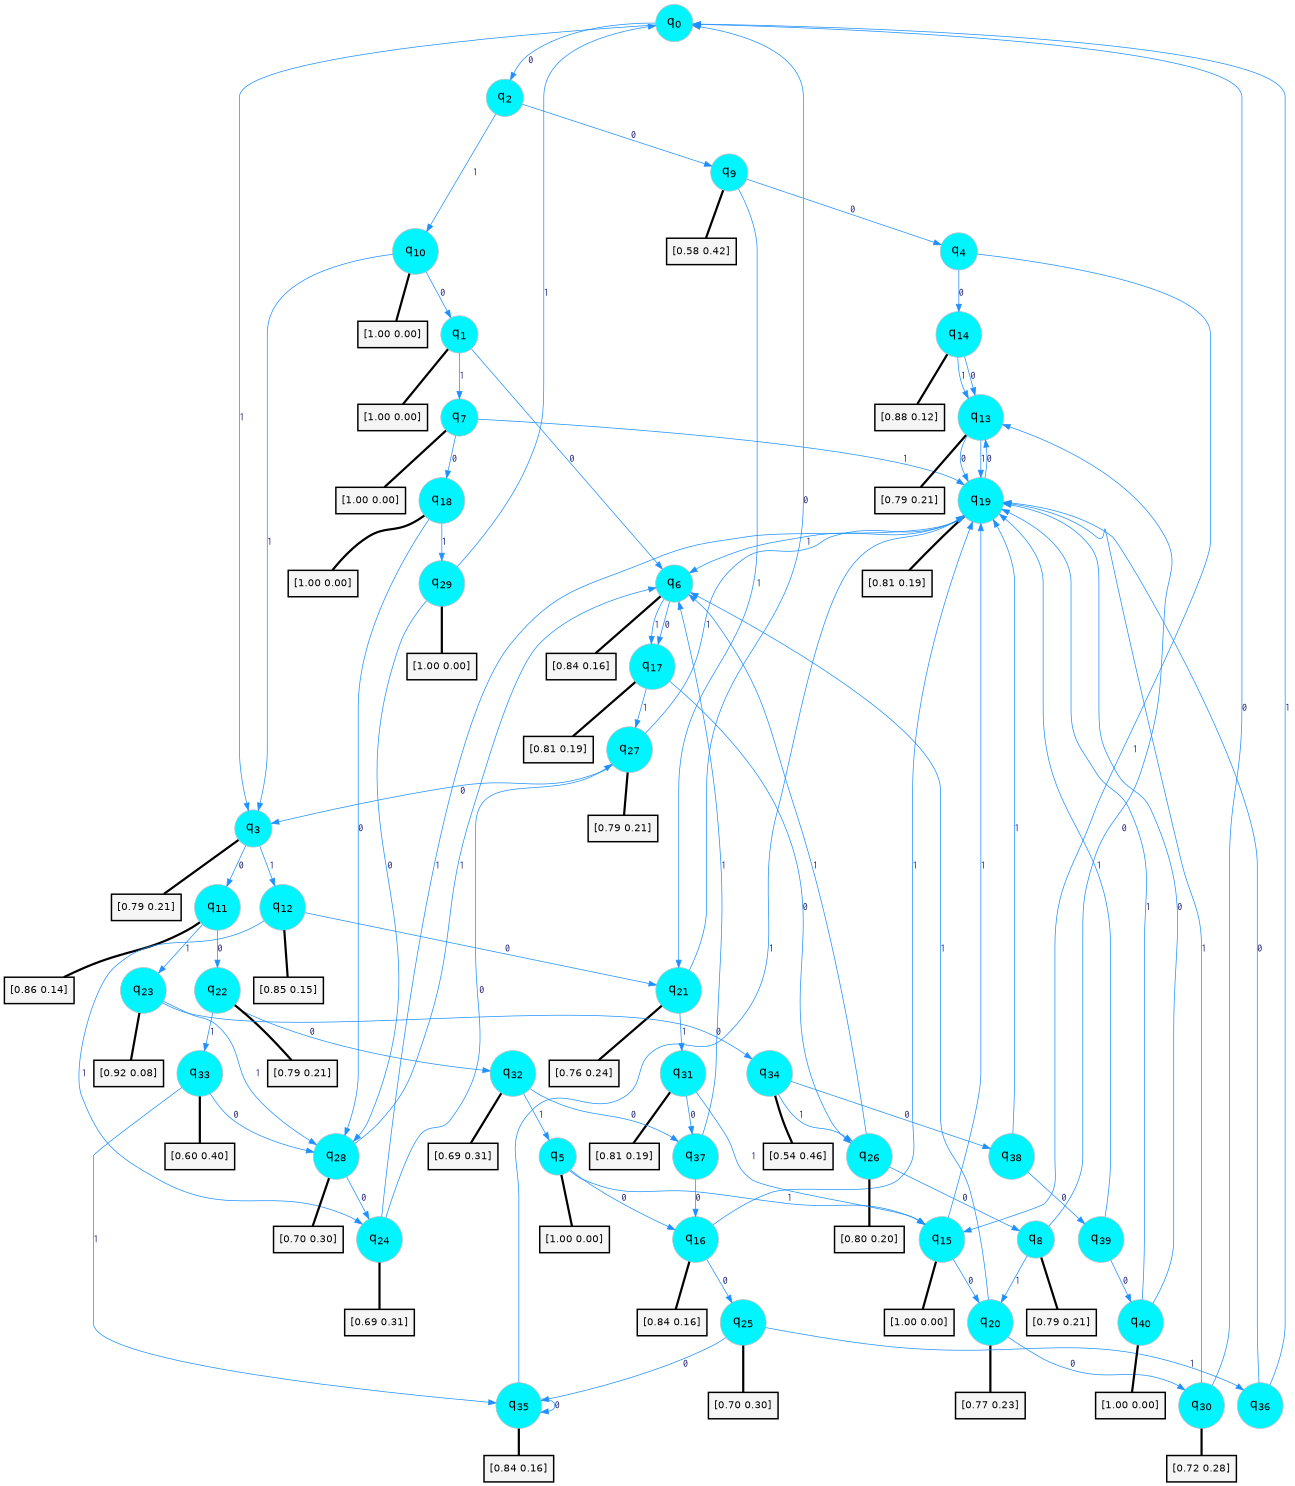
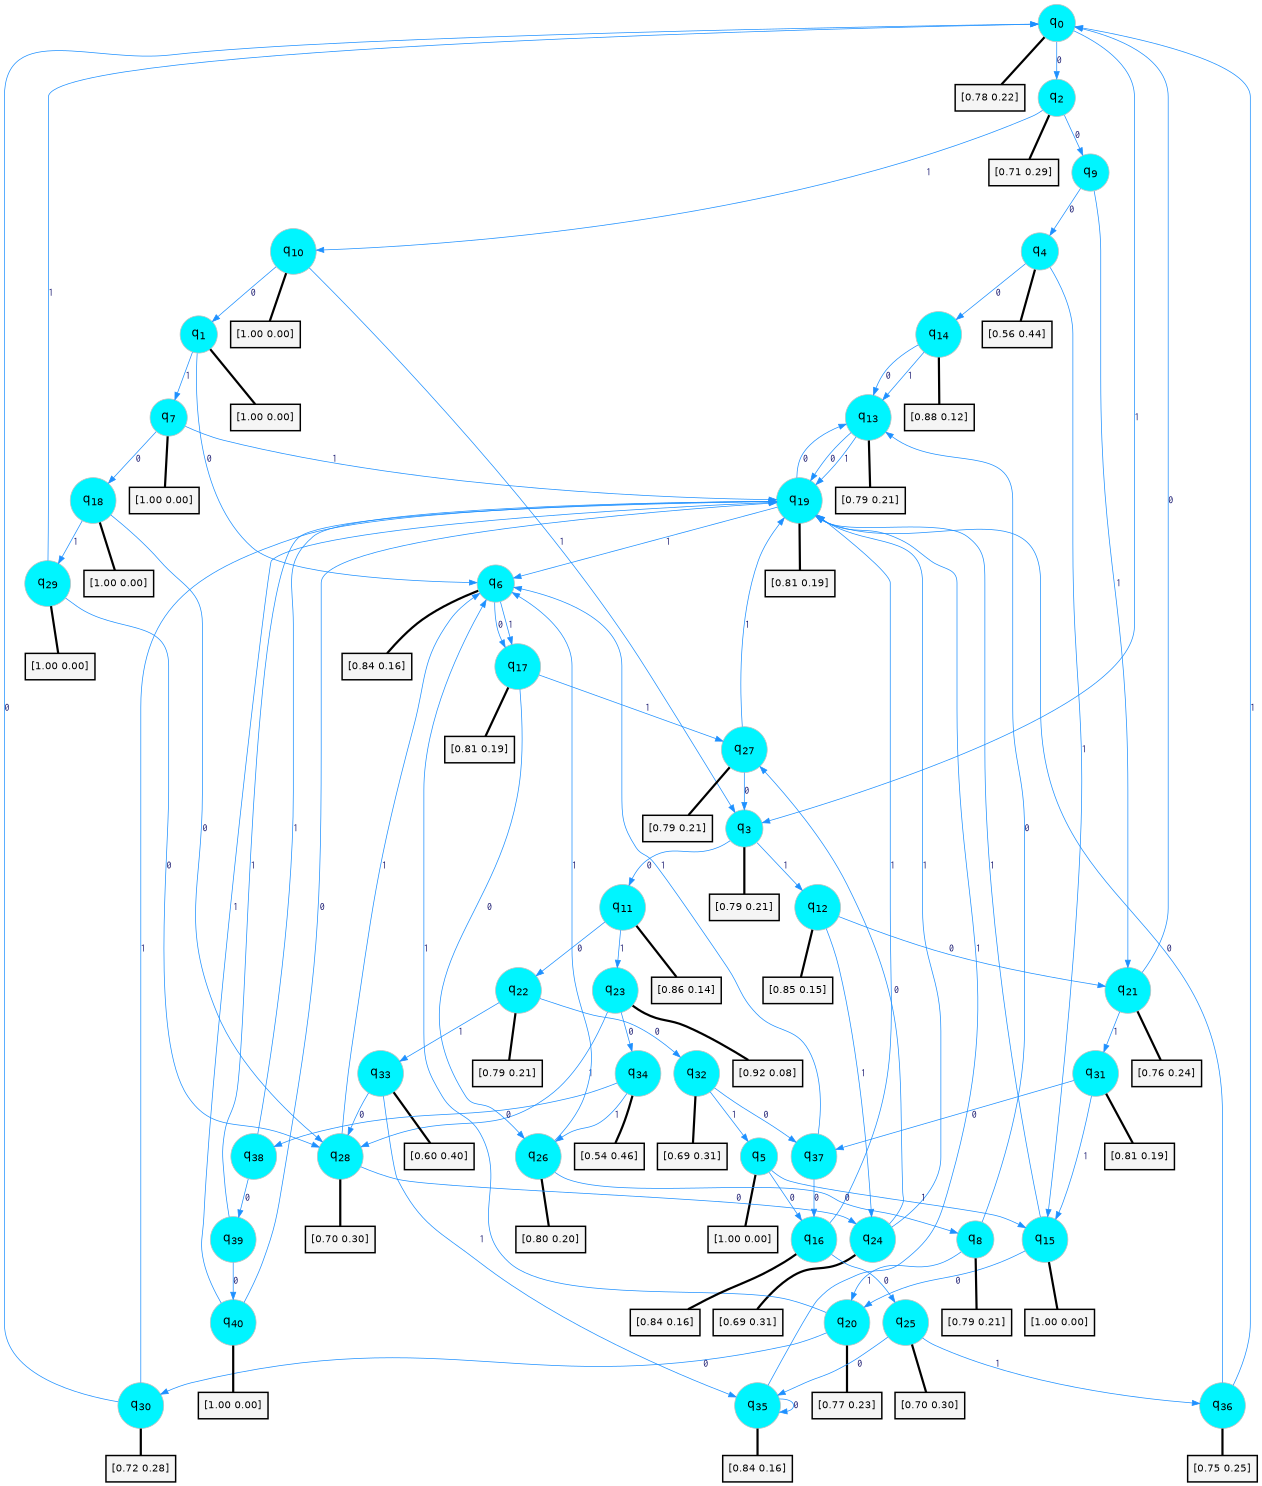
none -> (990, 98)
none -> (1024, 173)
(701, 251) -> none
none -> (1017, 334)
none -> (1222, 1469)
